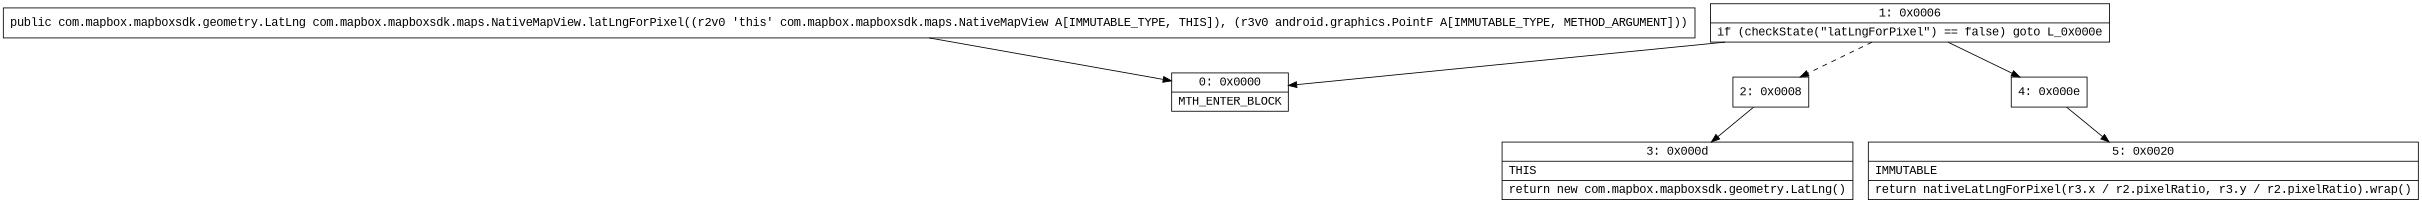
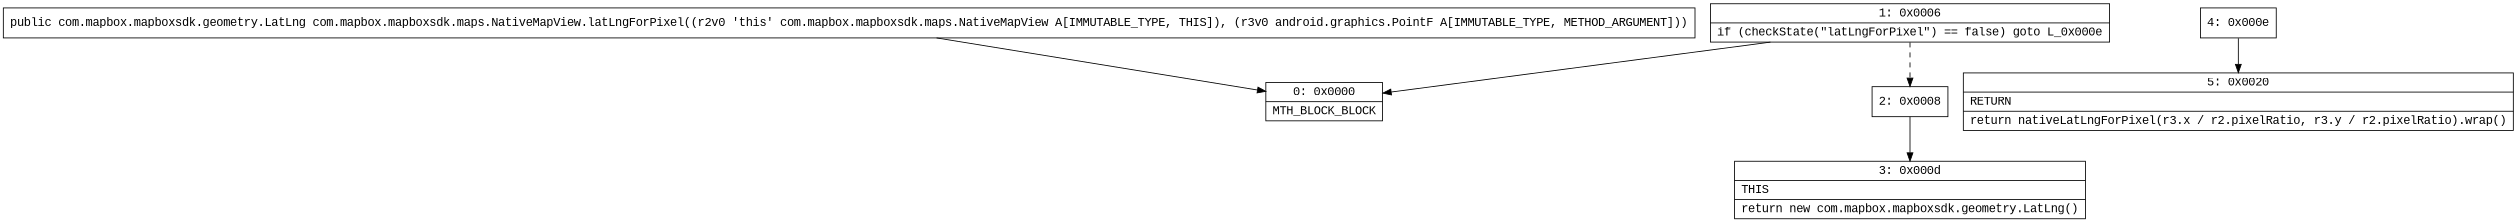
(1980, 58) -> none
(1230, 101) -> (1324, 111)
(1906, 170) -> (1991, 101)
